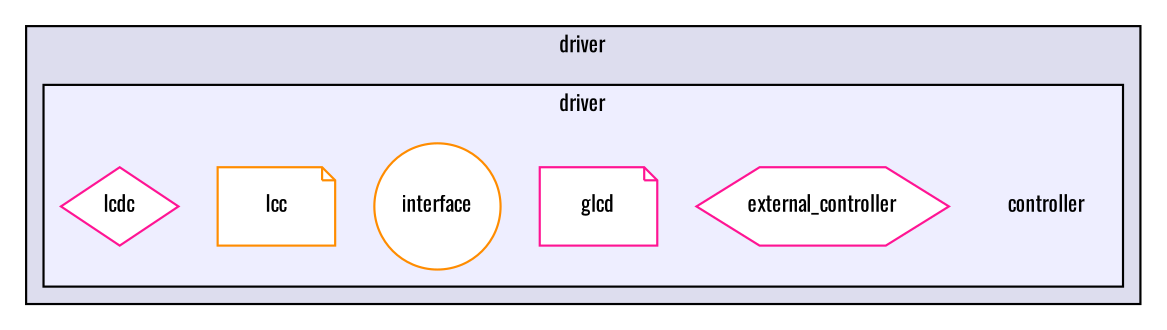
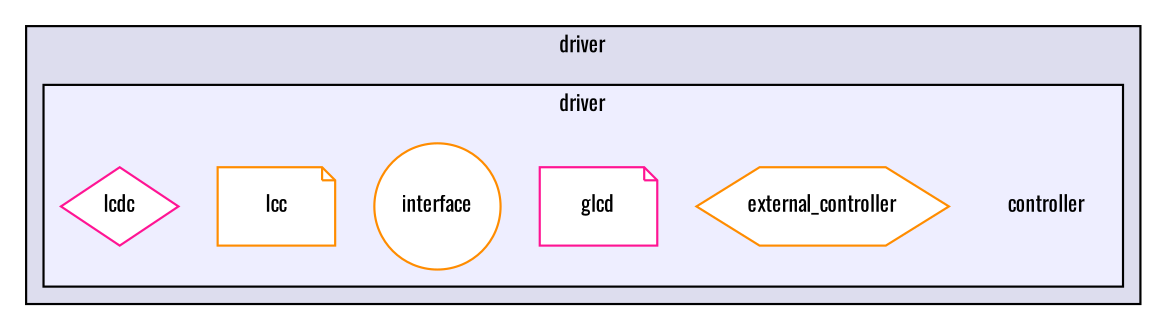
(823, 206) -> (823, 206)
